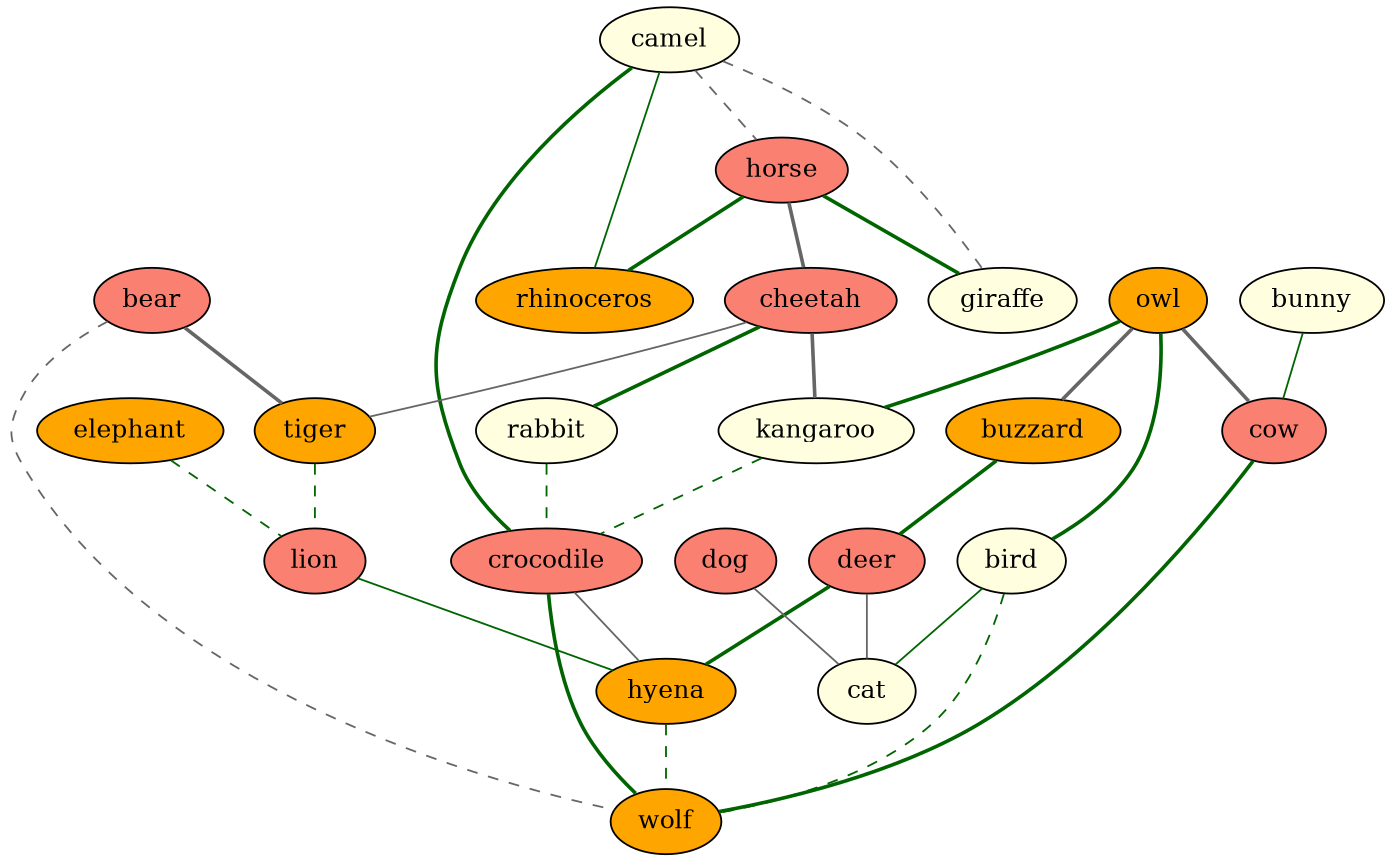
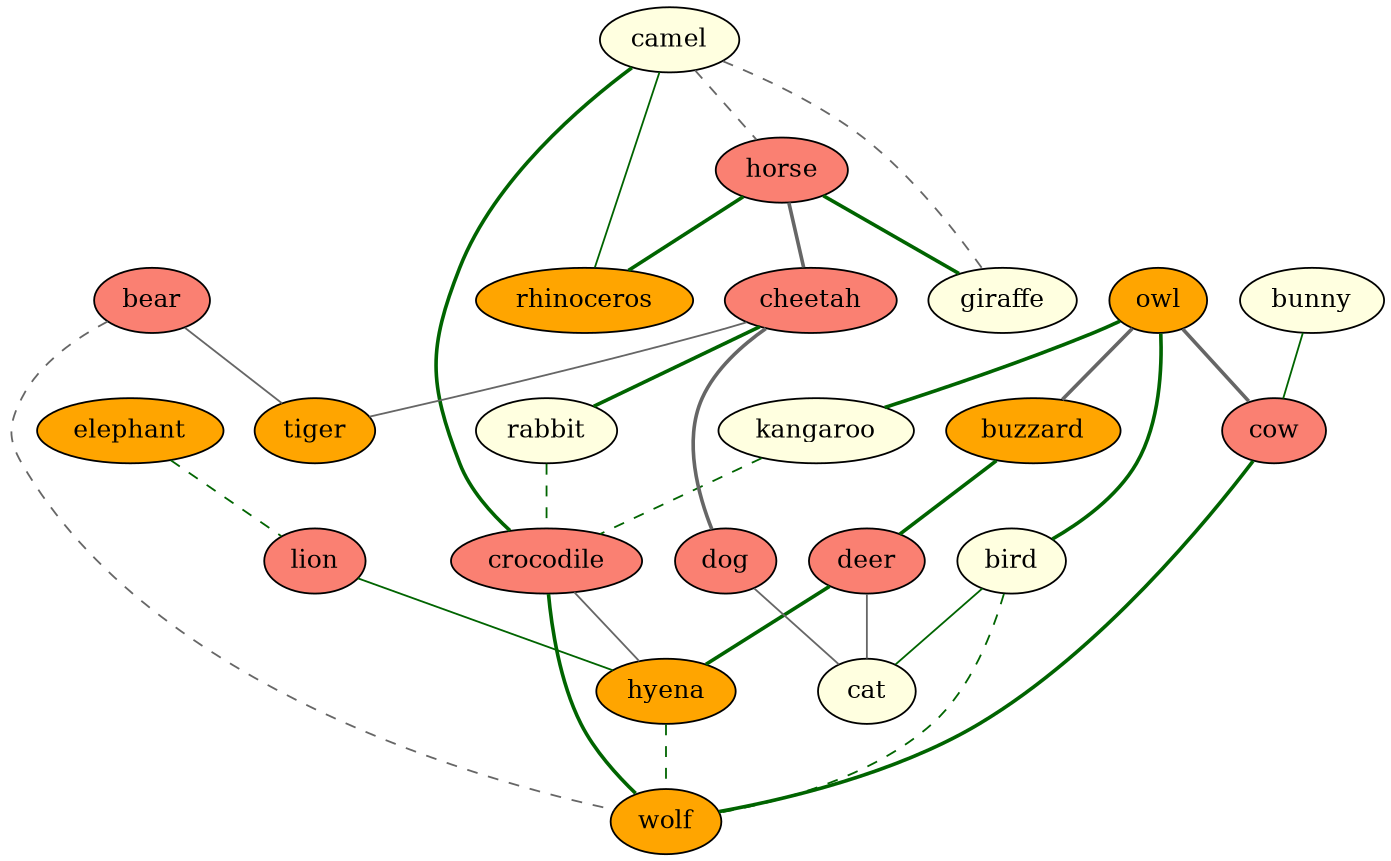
(233, 366) -> (233, 366)
(813, 366) -> (696, 417)
(315, 496) -> none
